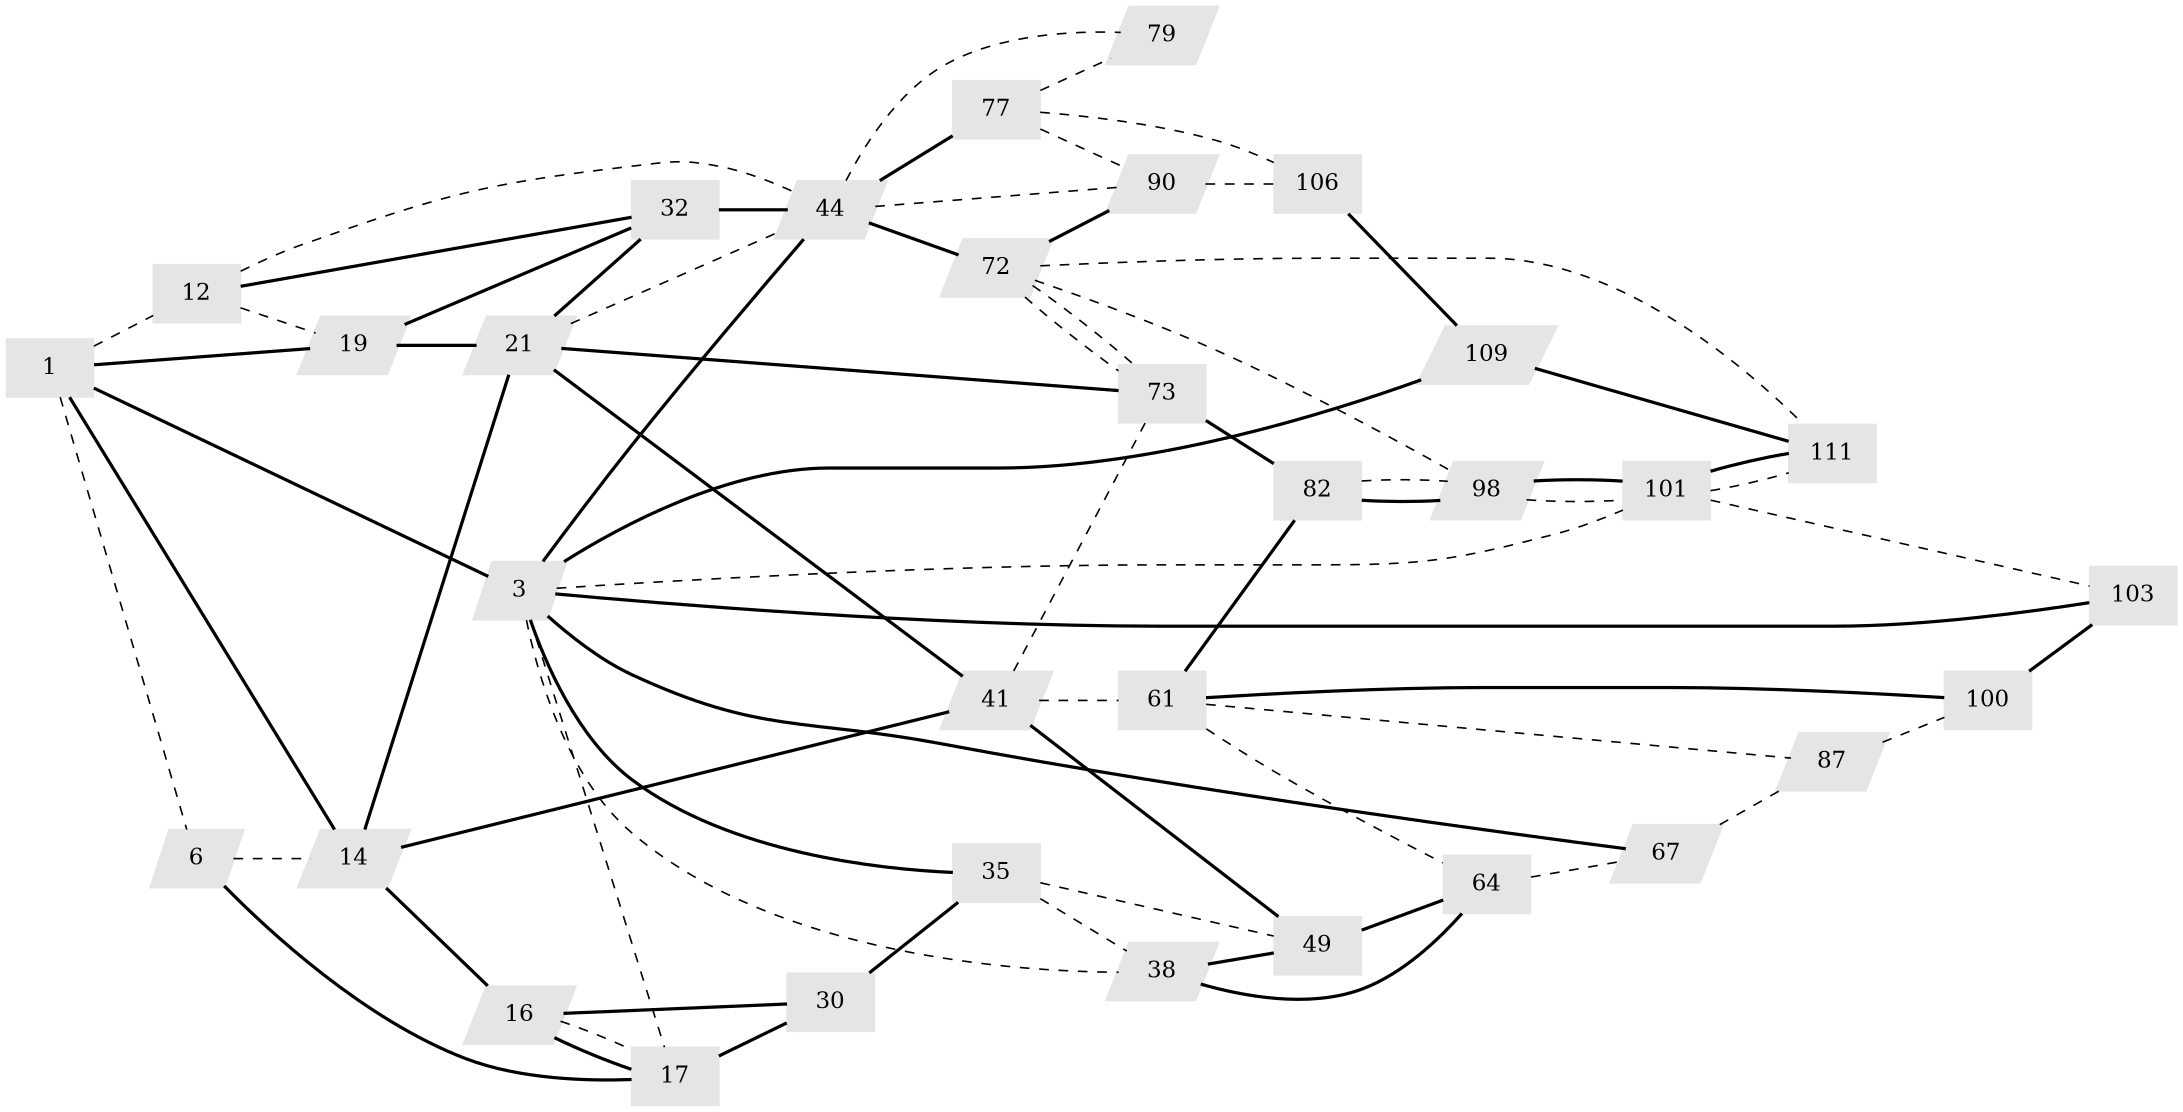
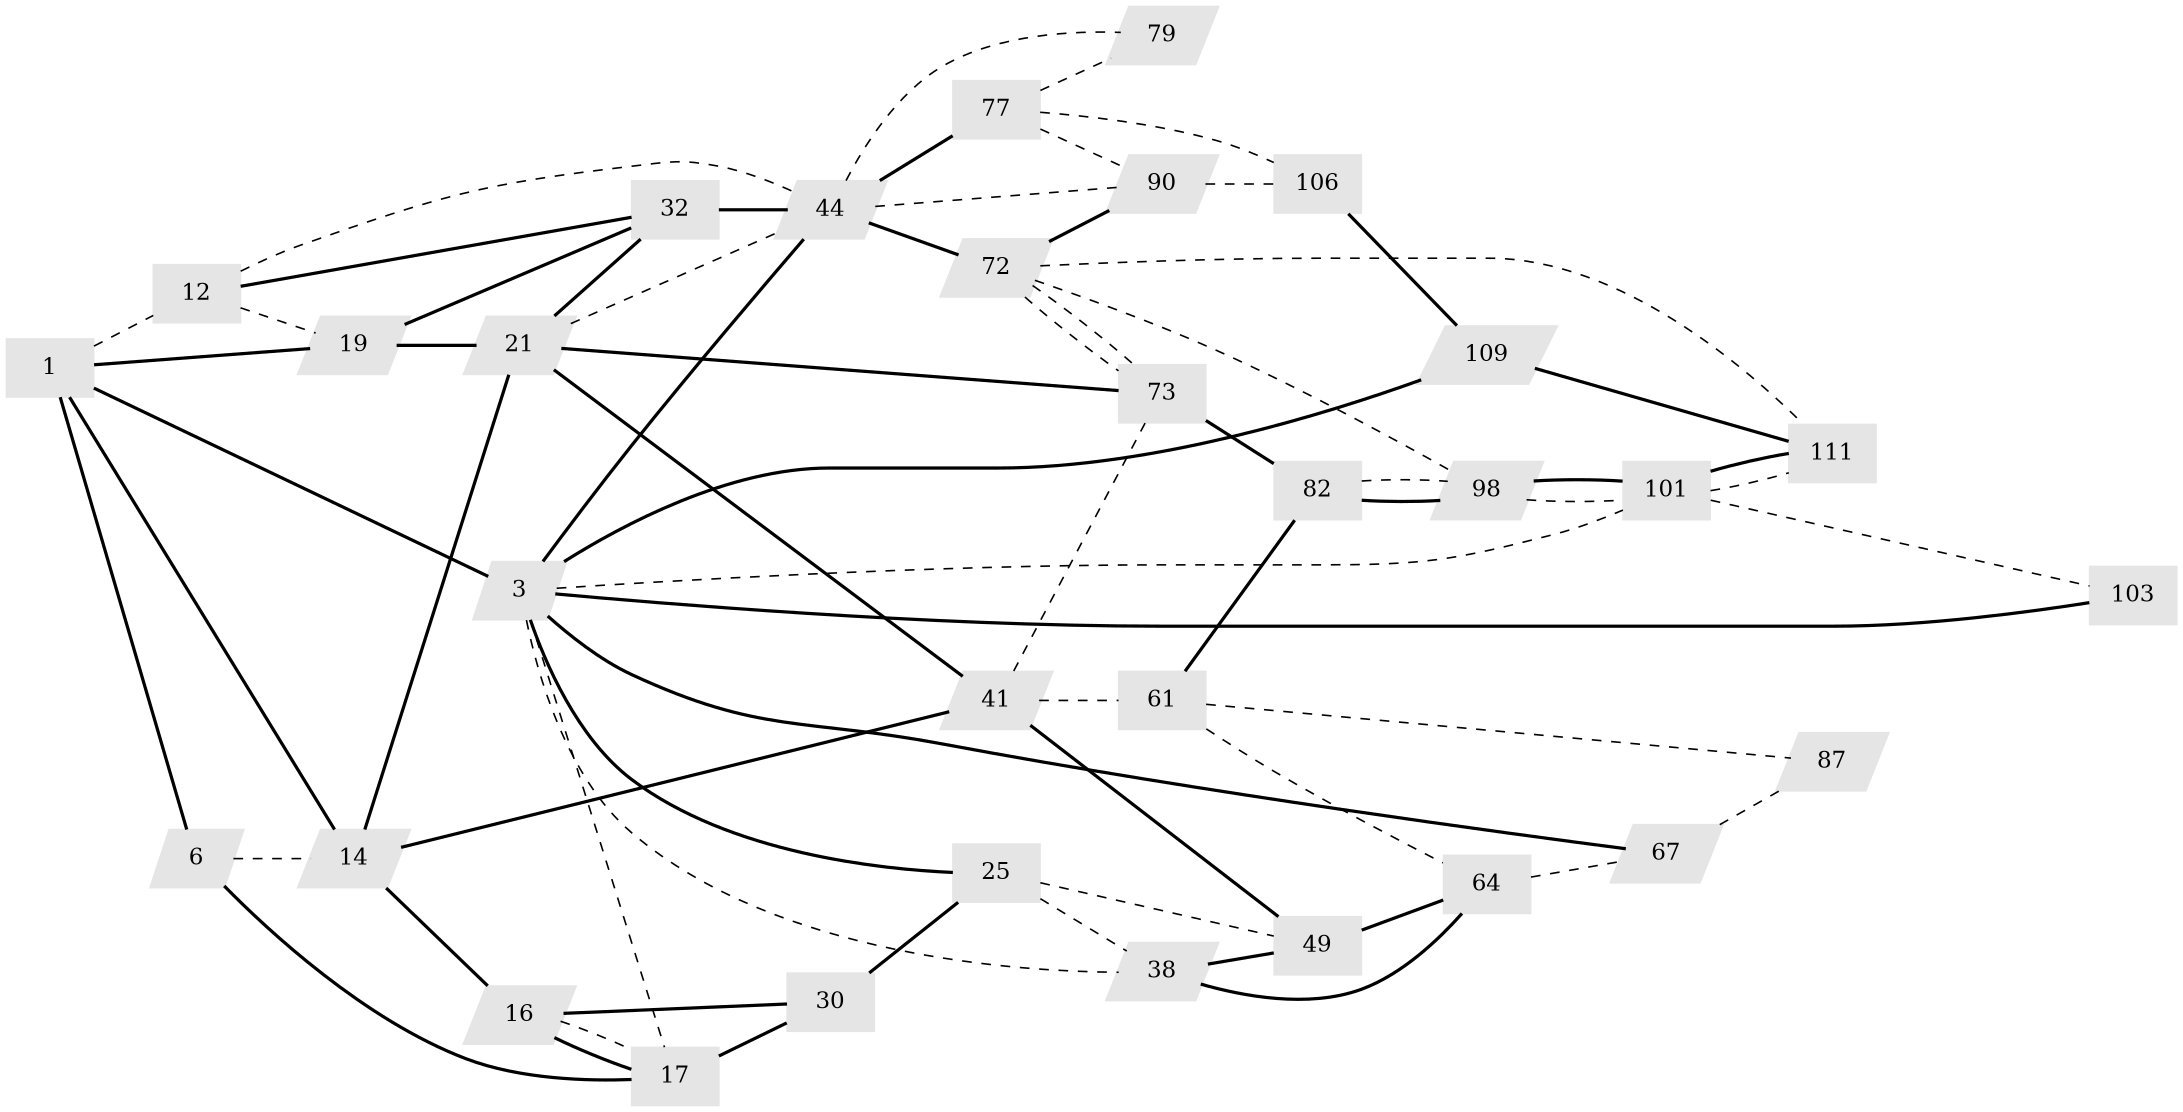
(123, 613) -> (123, 613)
(1988, 700) -> none
(996, 873) -> (996, 873)
